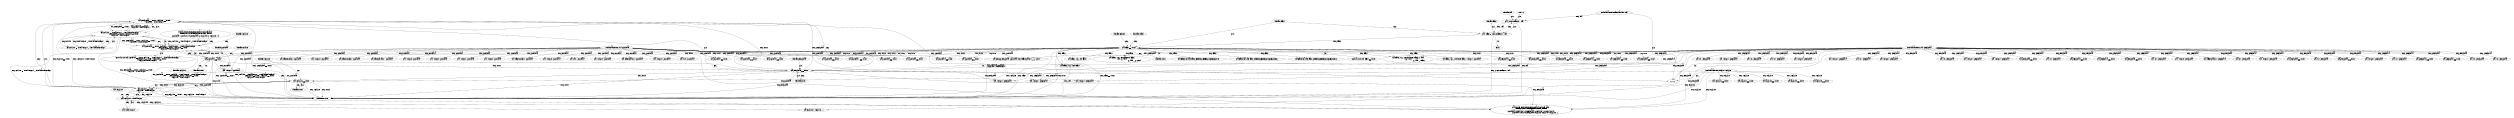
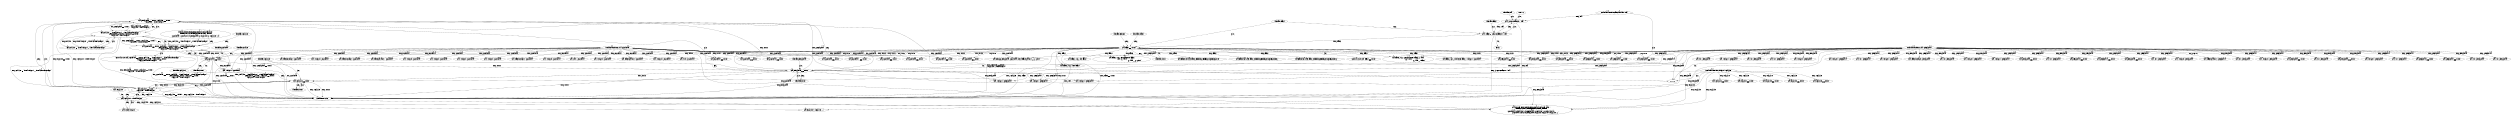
(2193, 54) -> (2193, 54)
none -> (1919, 59)
